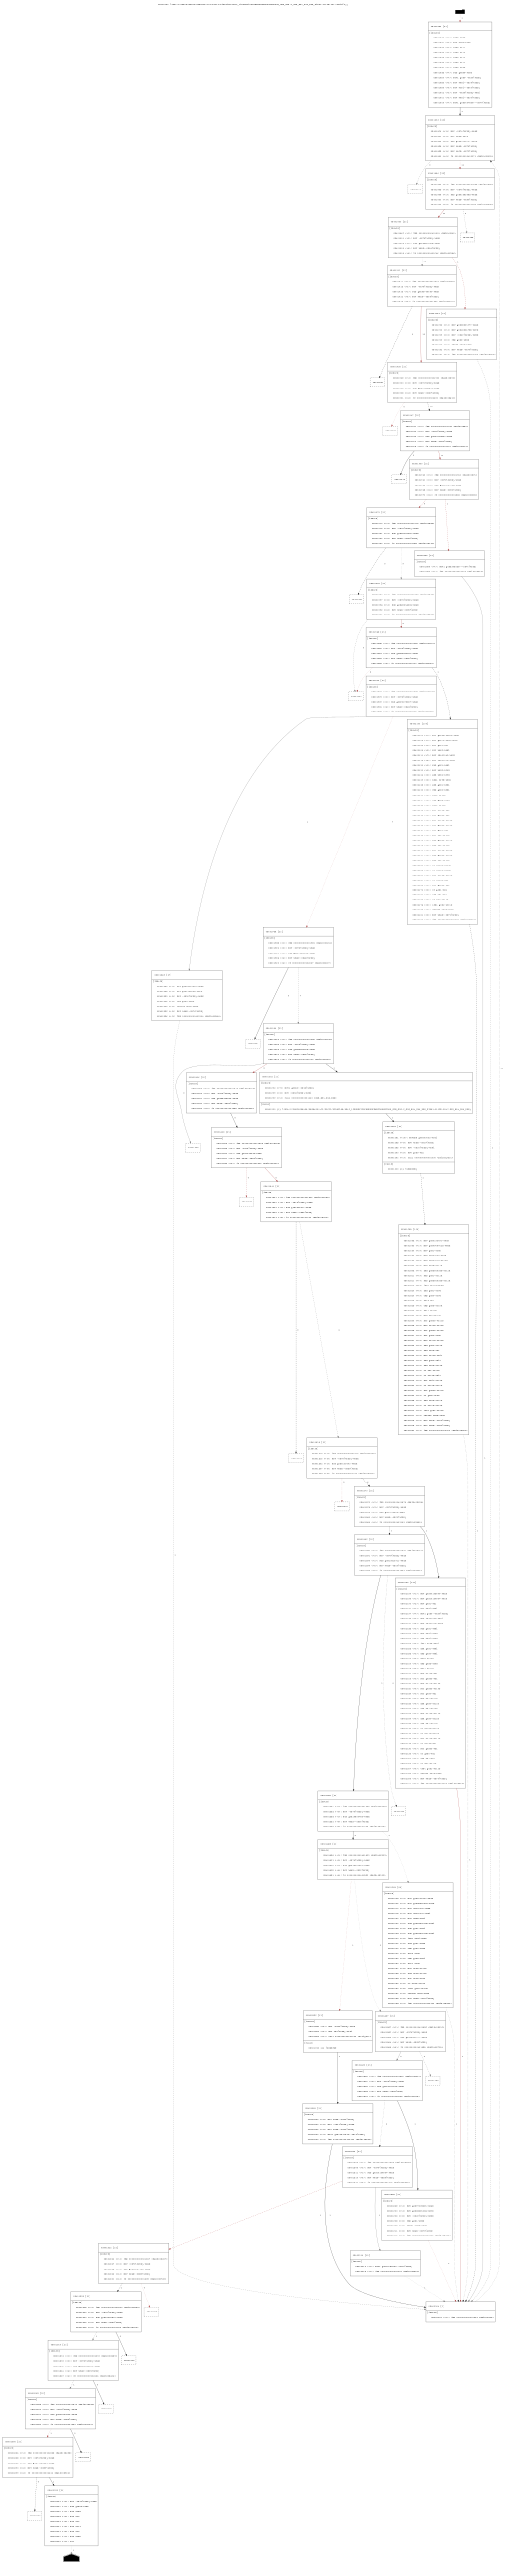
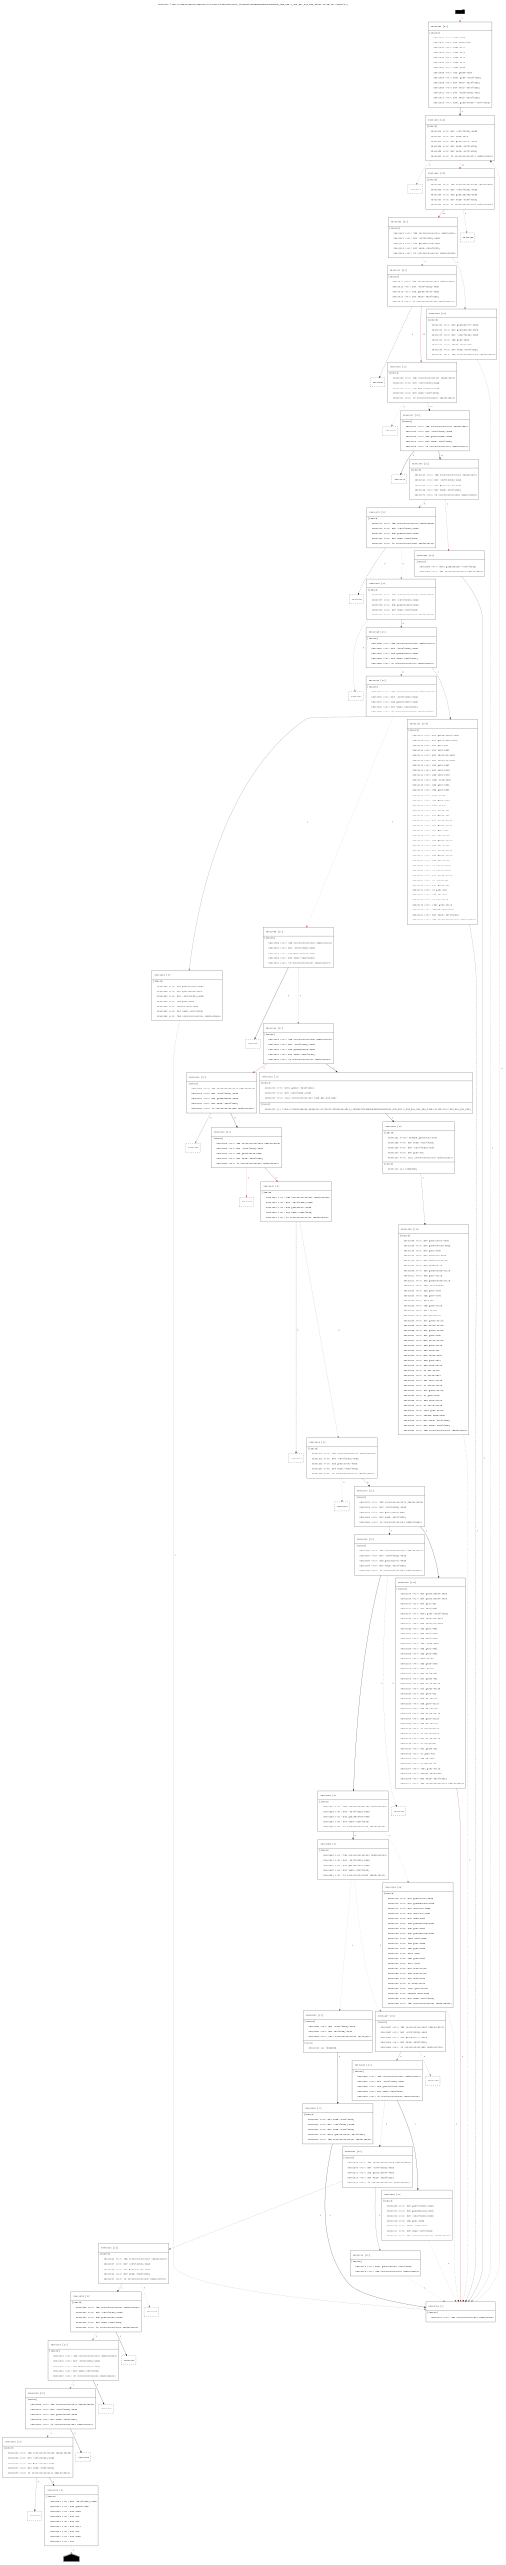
(439, 454) -> (439, 454)
(363, 678) -> (401, 671)
(186, 1069) -> (203, 1127)
